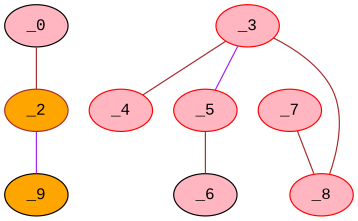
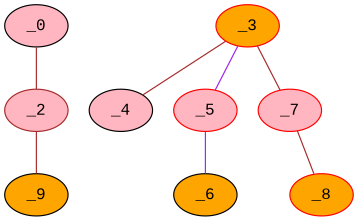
(248, 26) -> (248, 26)
(334, 93) -> (269, 68)
(36, 110) -> (36, 110)
(121, 110) -> (121, 110)
(36, 153) -> (36, 153)
(205, 153) -> (205, 153)
(205, 195) -> (205, 195)
(322, 195) -> (322, 195)
